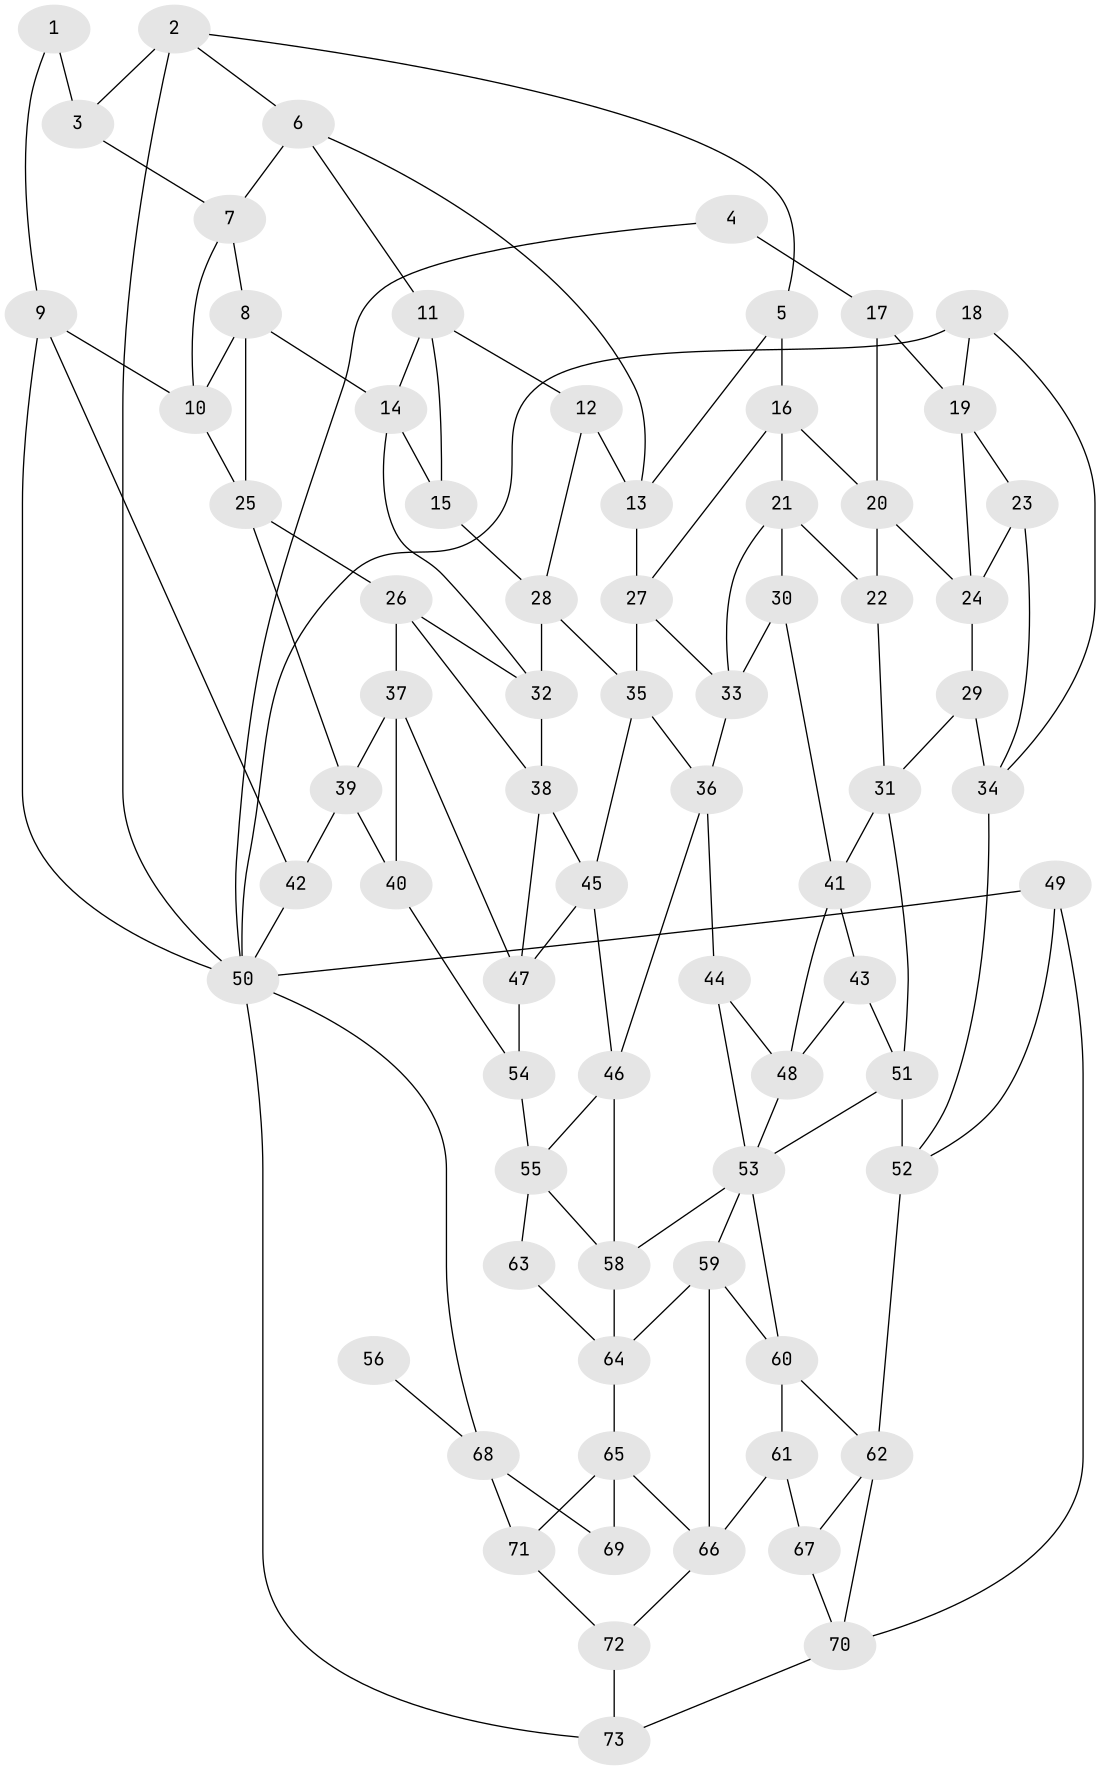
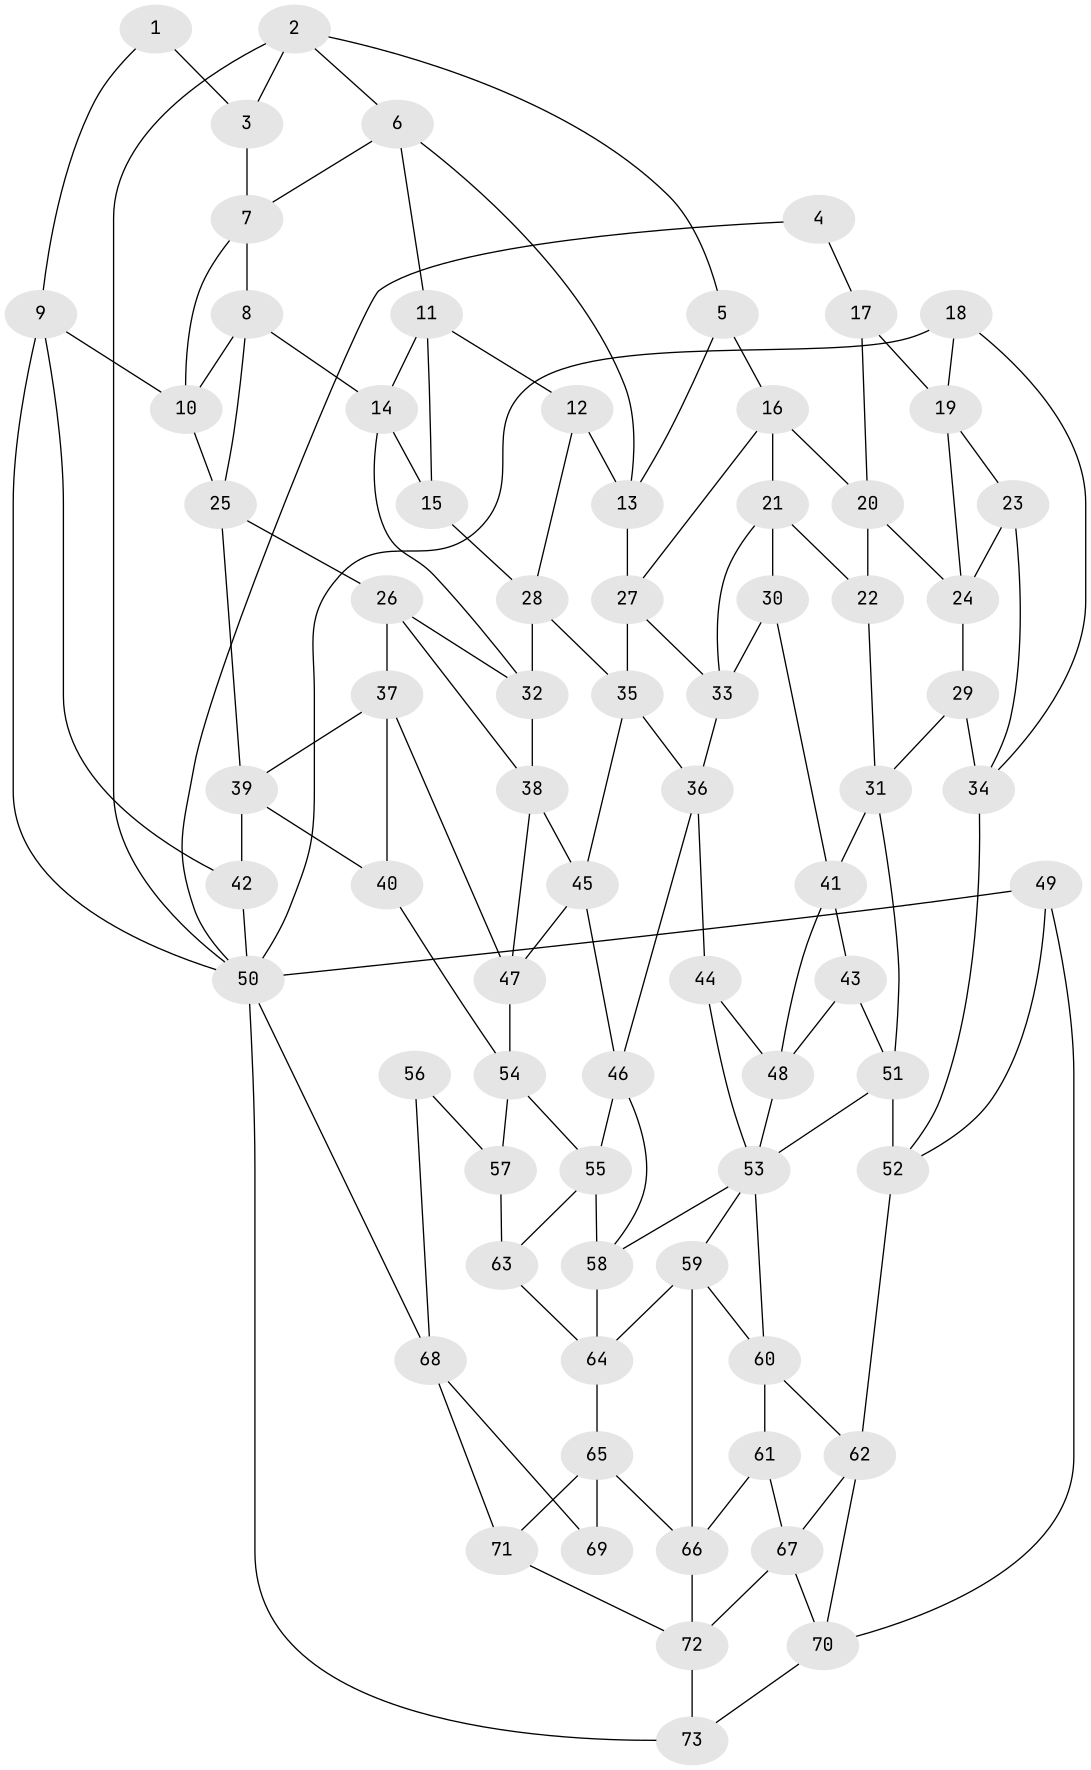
none -> (501, 1170)
none -> (740, 1598)
